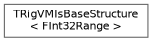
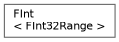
(76, 21) -> (60, 21)
